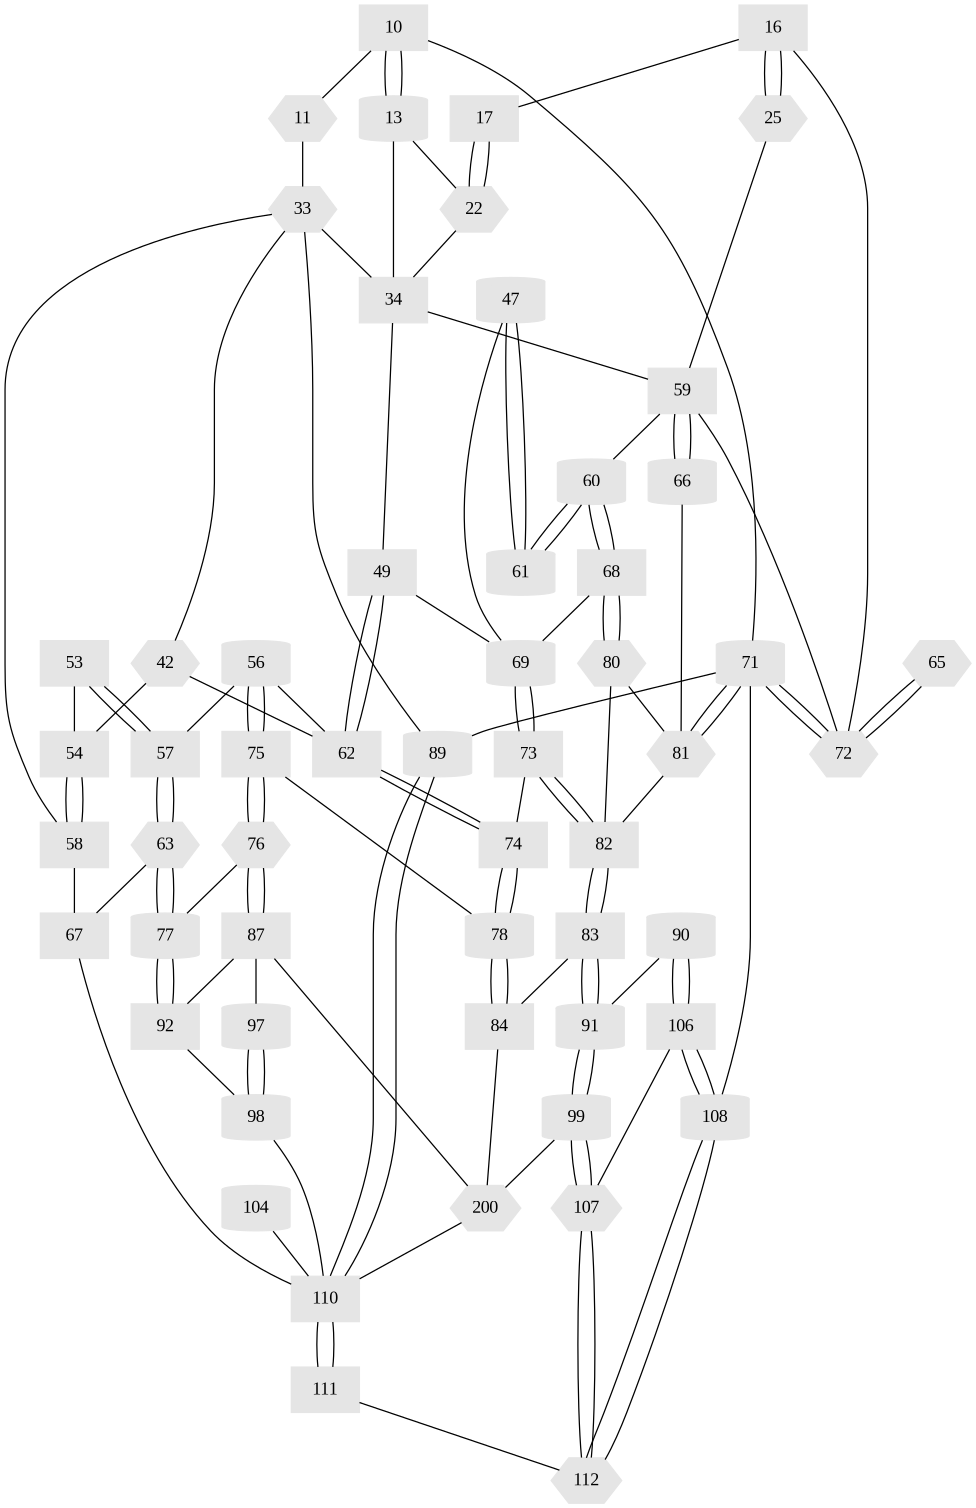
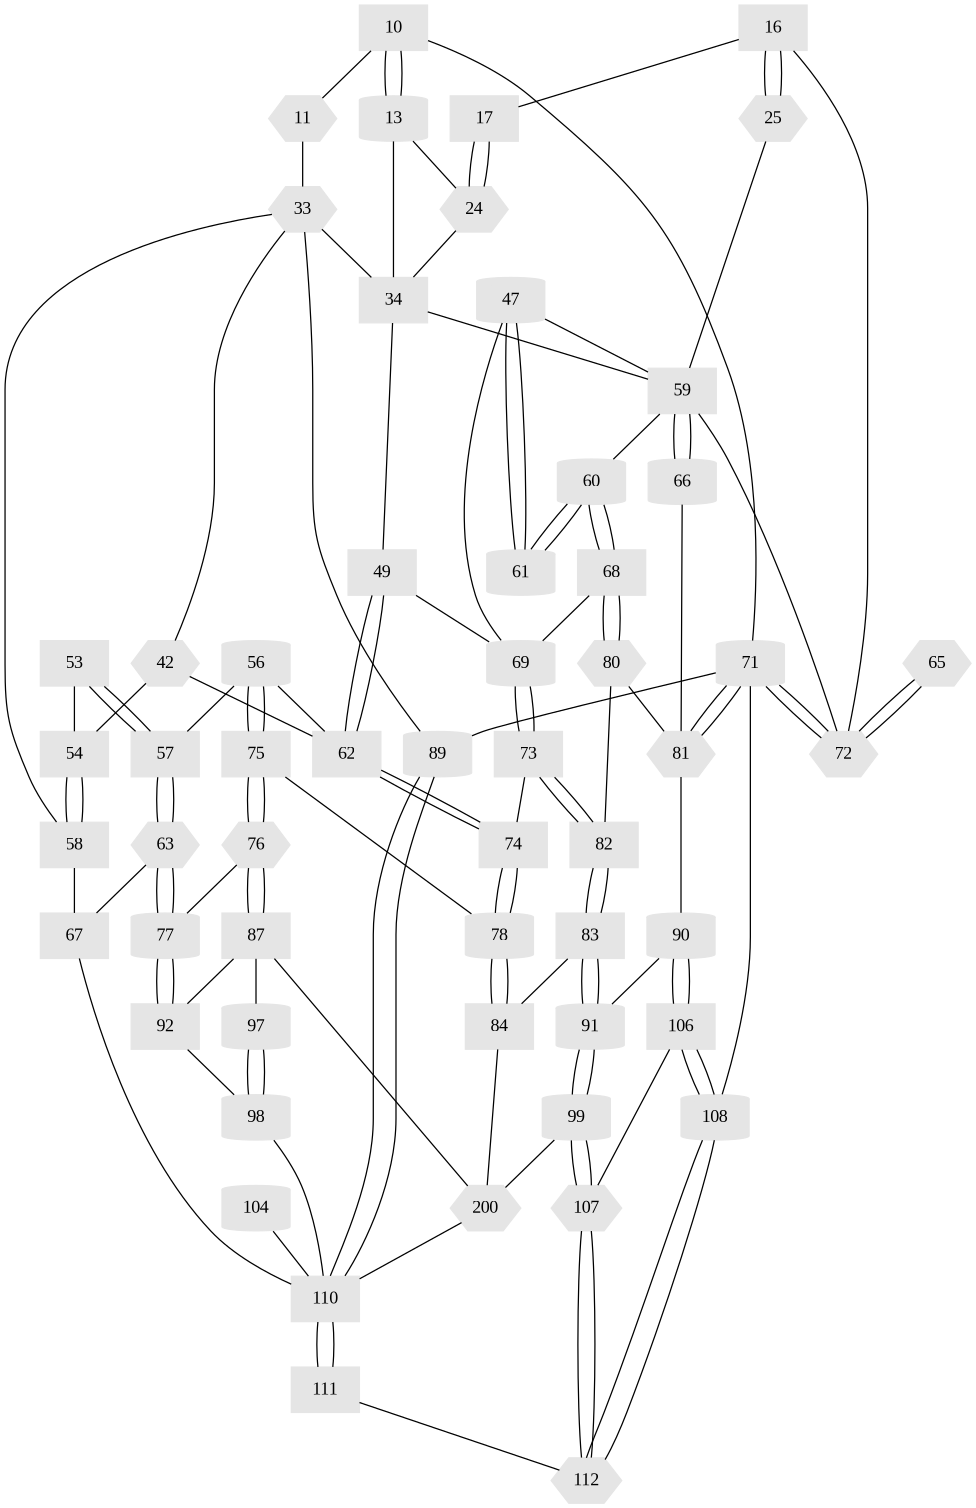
(474, 209) -> (474, 209)
none -> (597, 346)
(643, 799) -> (681, 845)
